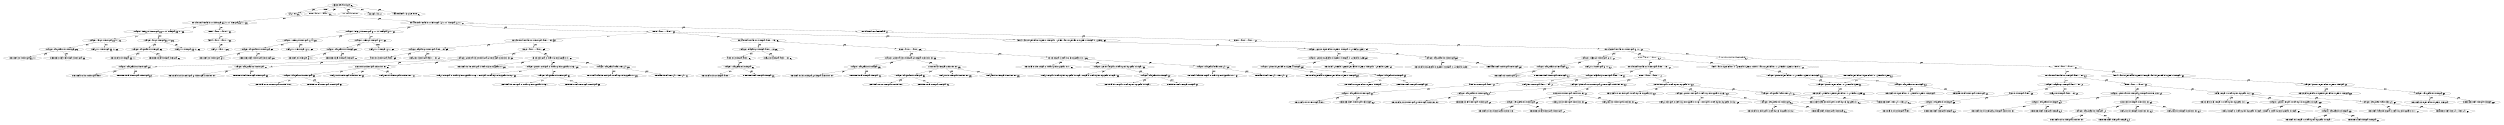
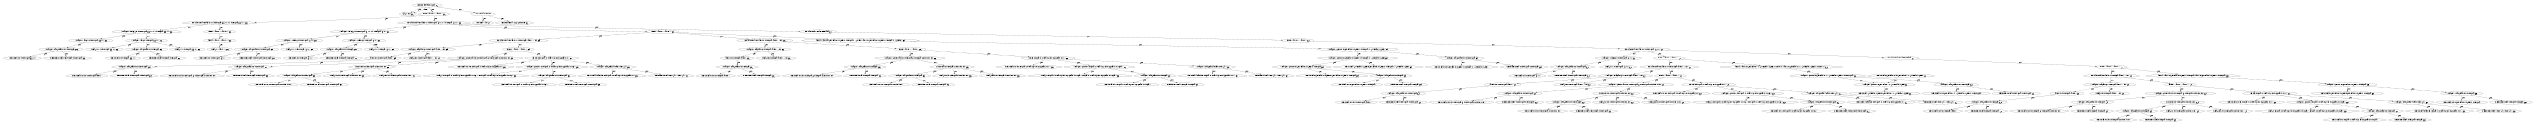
(358, 10) -> (483, 18)
(373, 10) -> (498, 18)
(105, 44) -> (126, 45)
